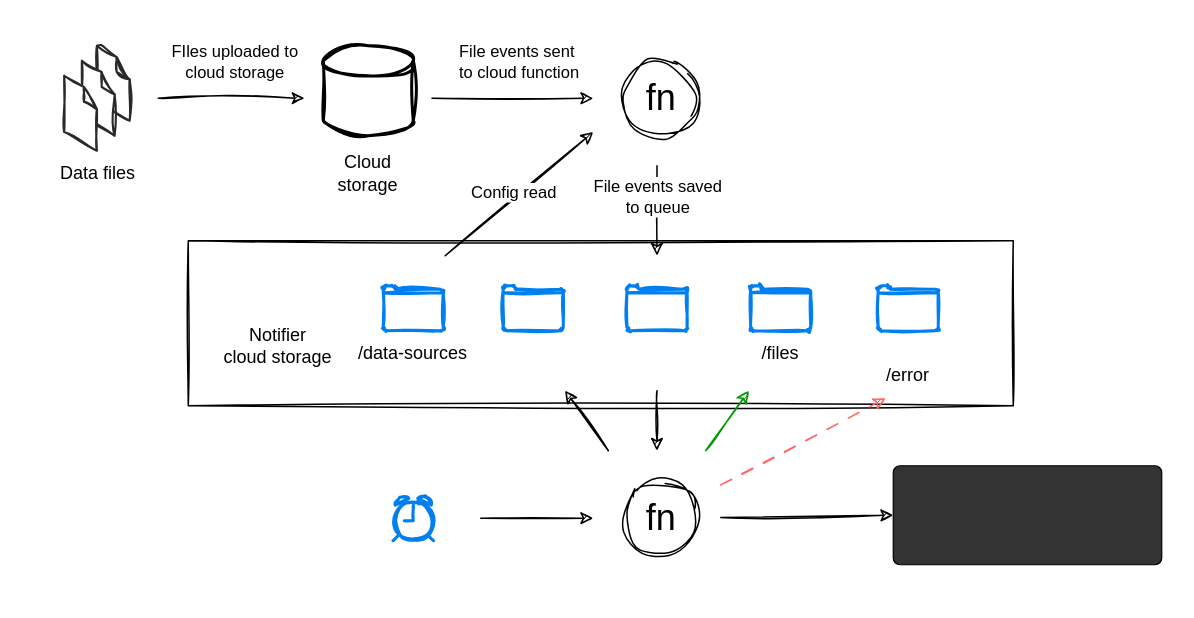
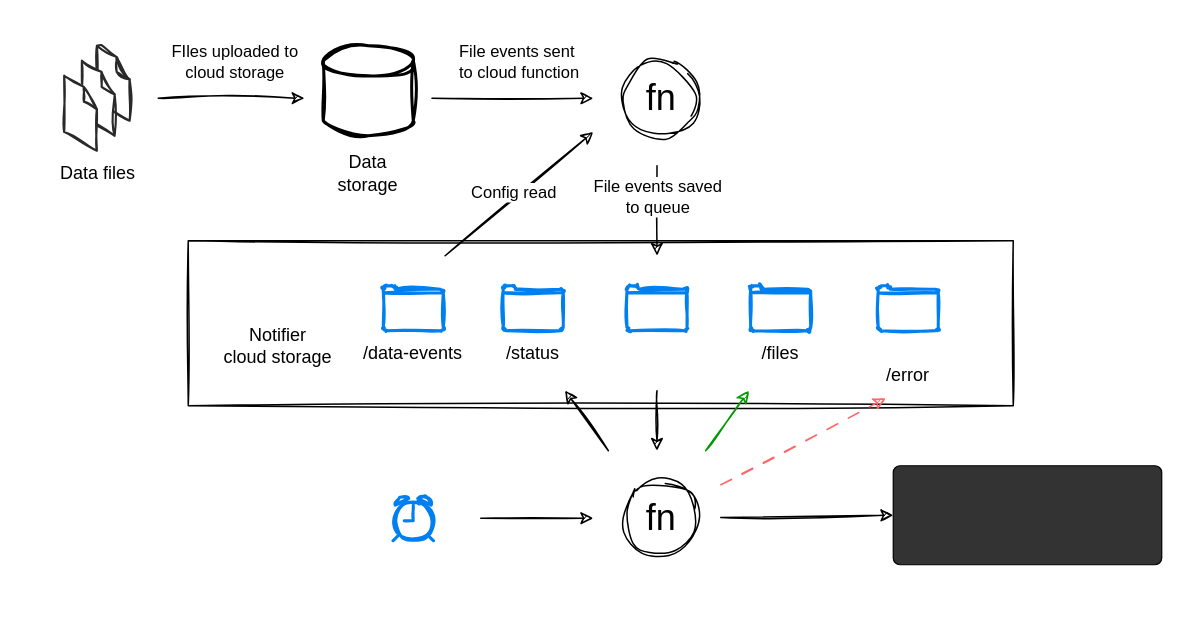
(368, 173) -> (368, 173)
(413, 353) -> (413, 353)
none -> (533, 353)
